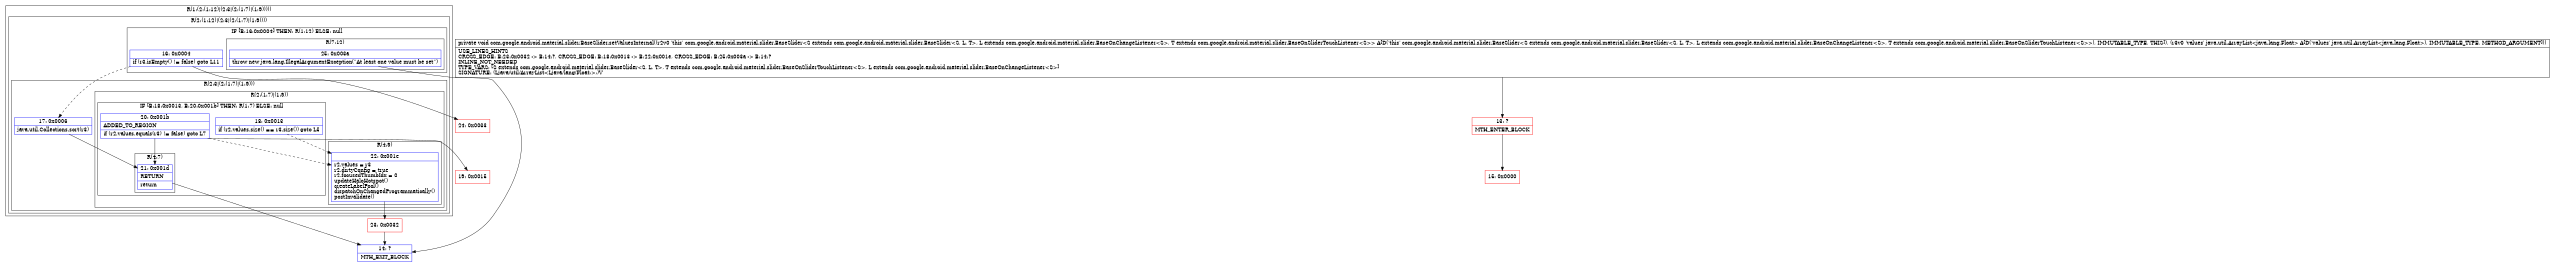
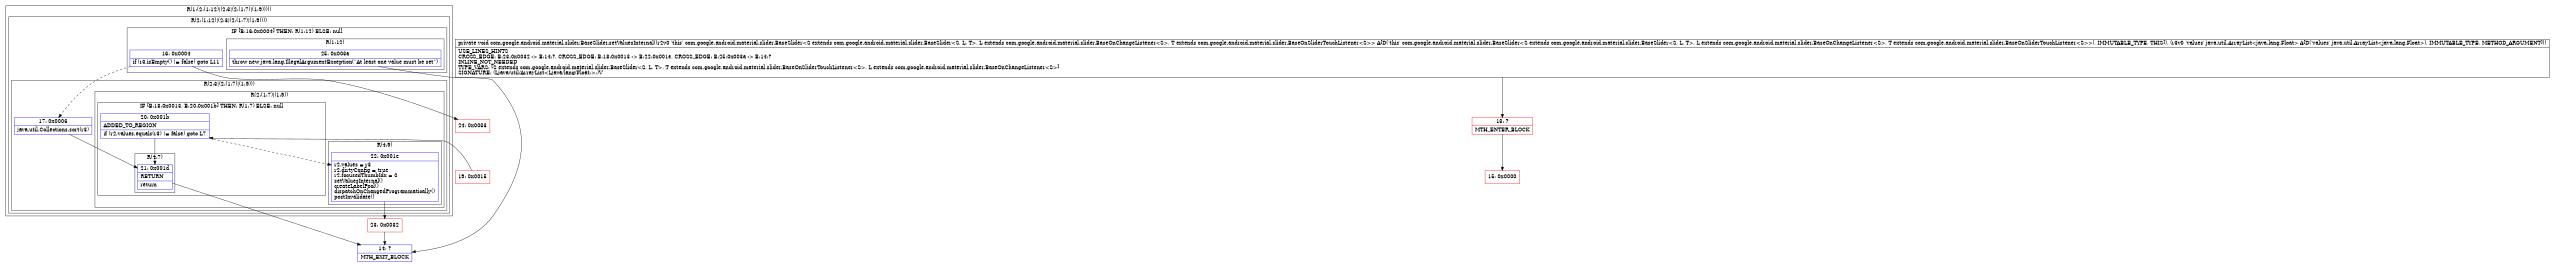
(335, 43) -> (335, 43)
(269, 126) -> none
(329, 139) -> (336, 139)
(361, 181) -> (359, 181)
